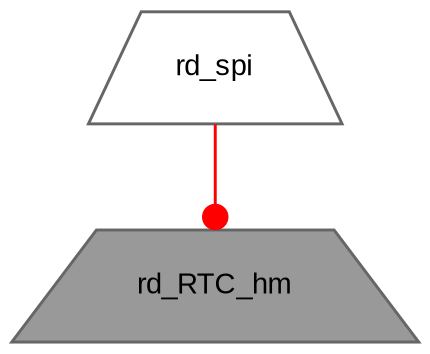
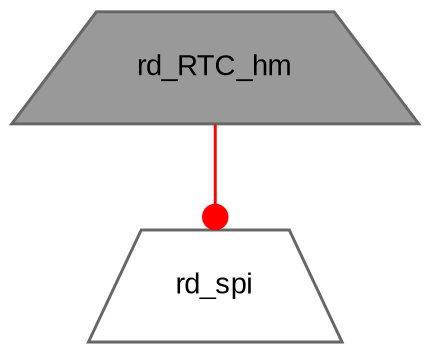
(215, 165) -> (215, 165)
